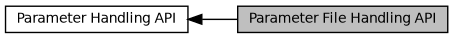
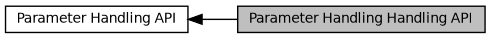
(343, 19) -> (361, 19)
